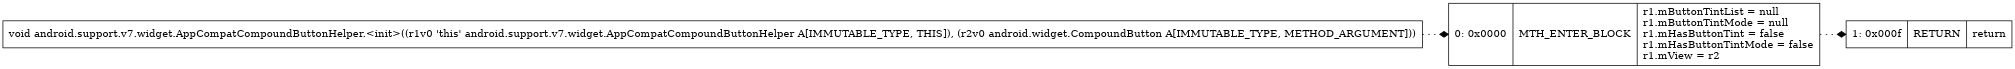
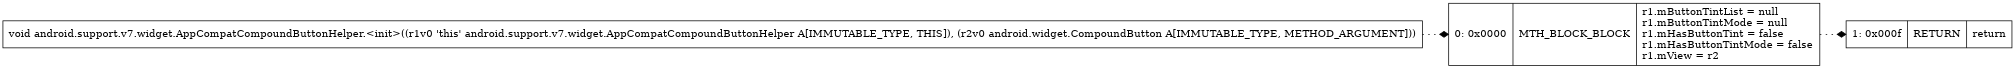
(1575, 34) -> (1575, 34)
